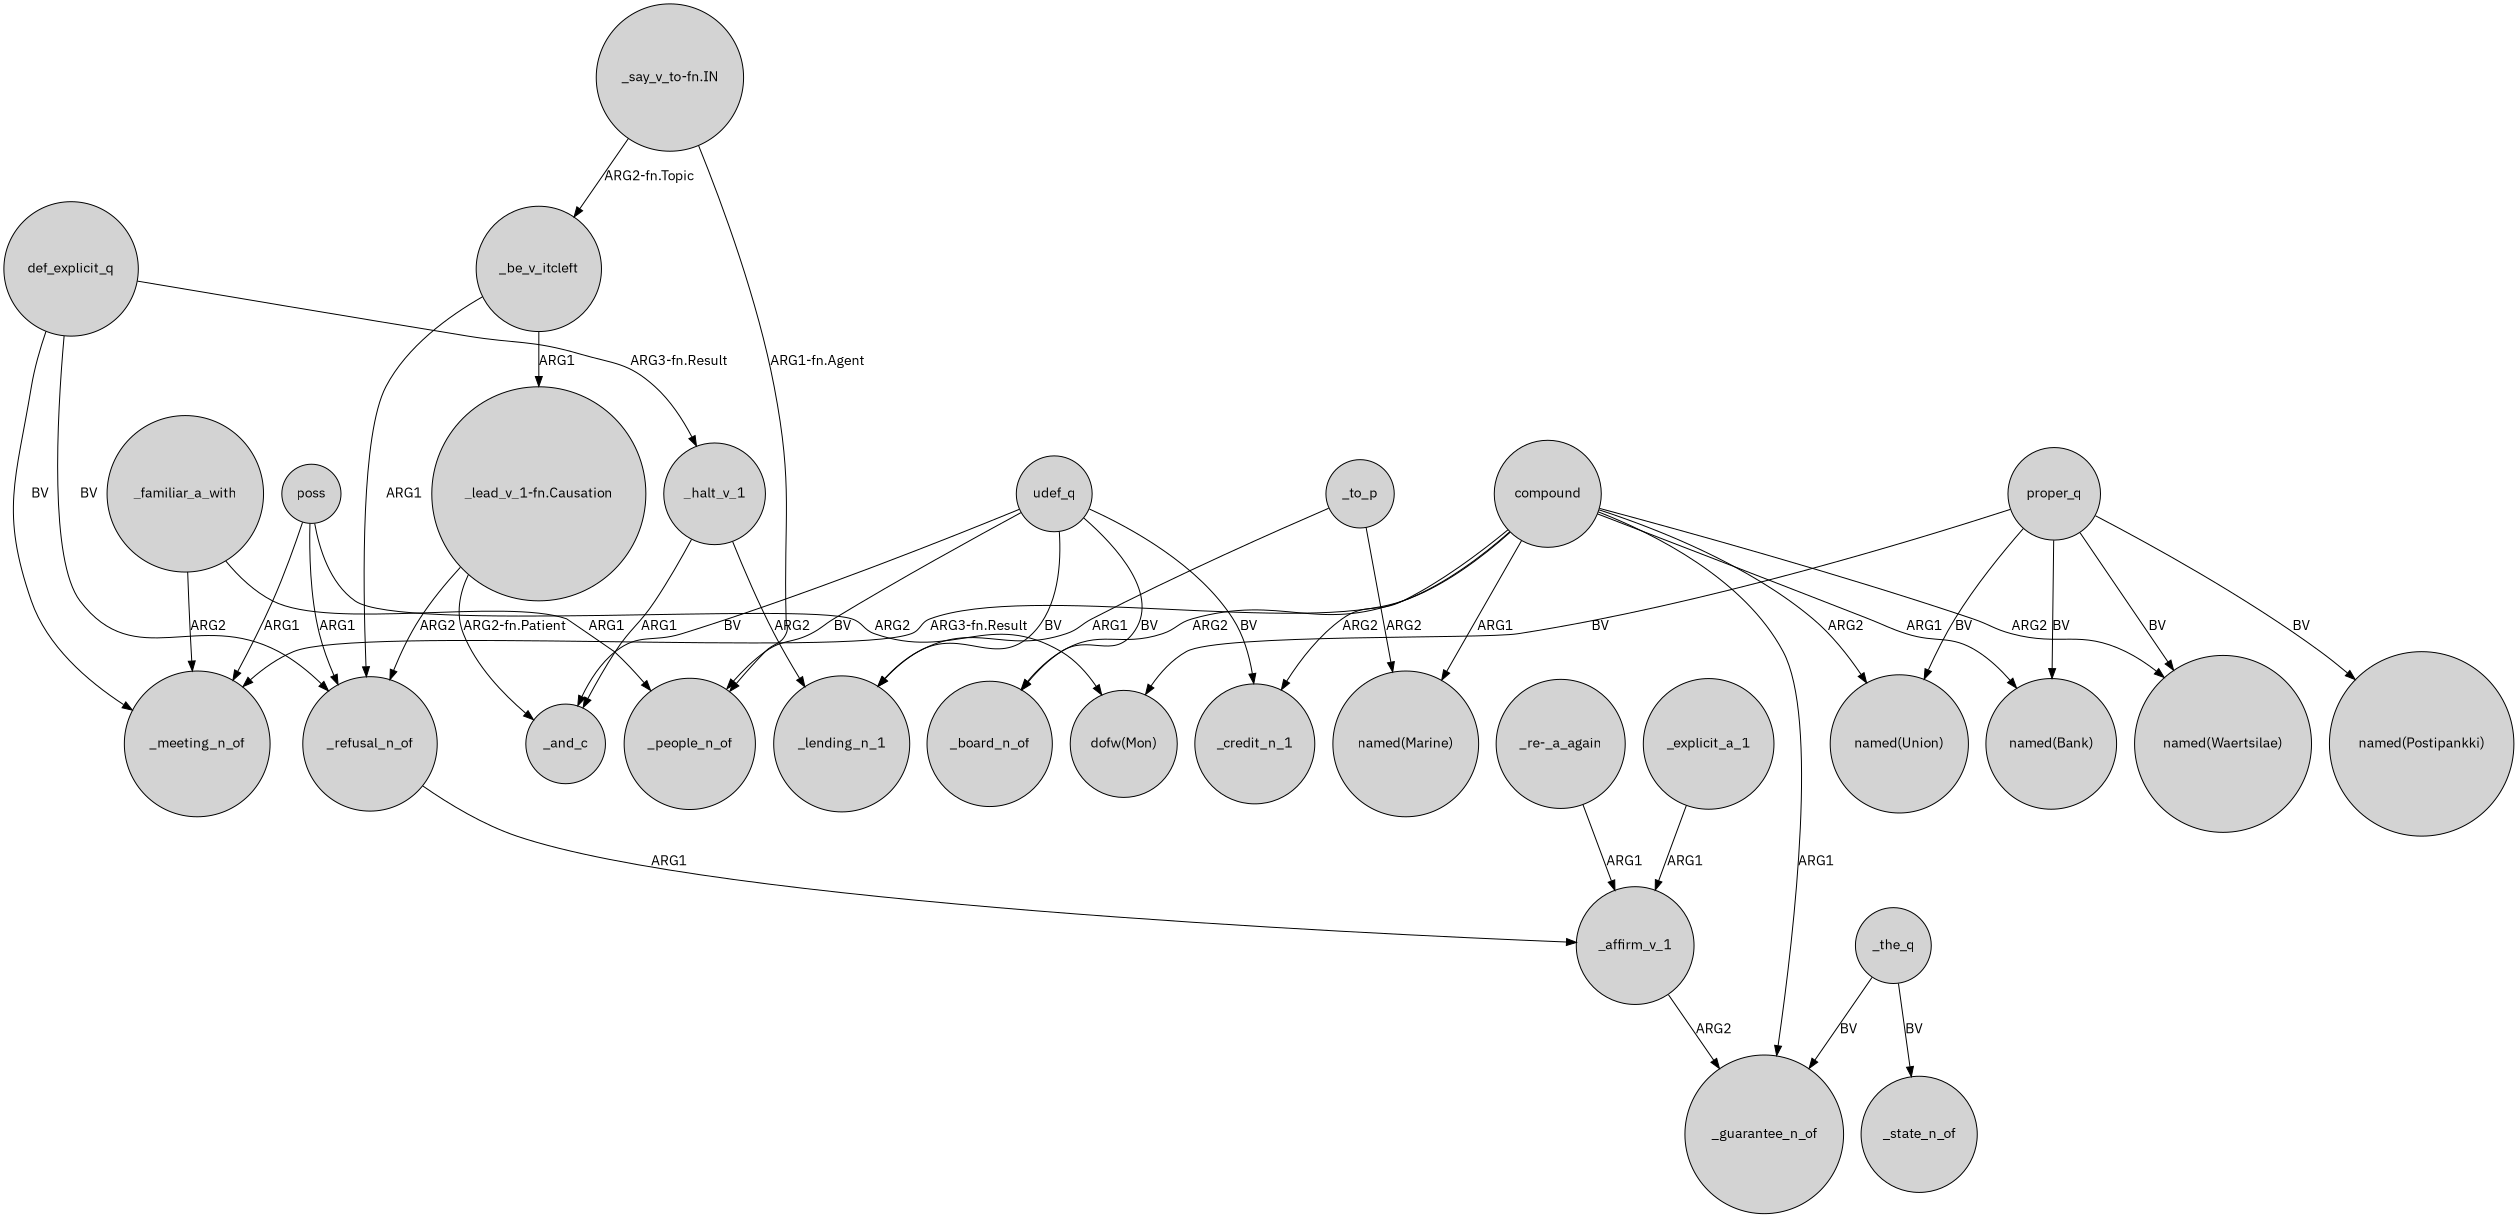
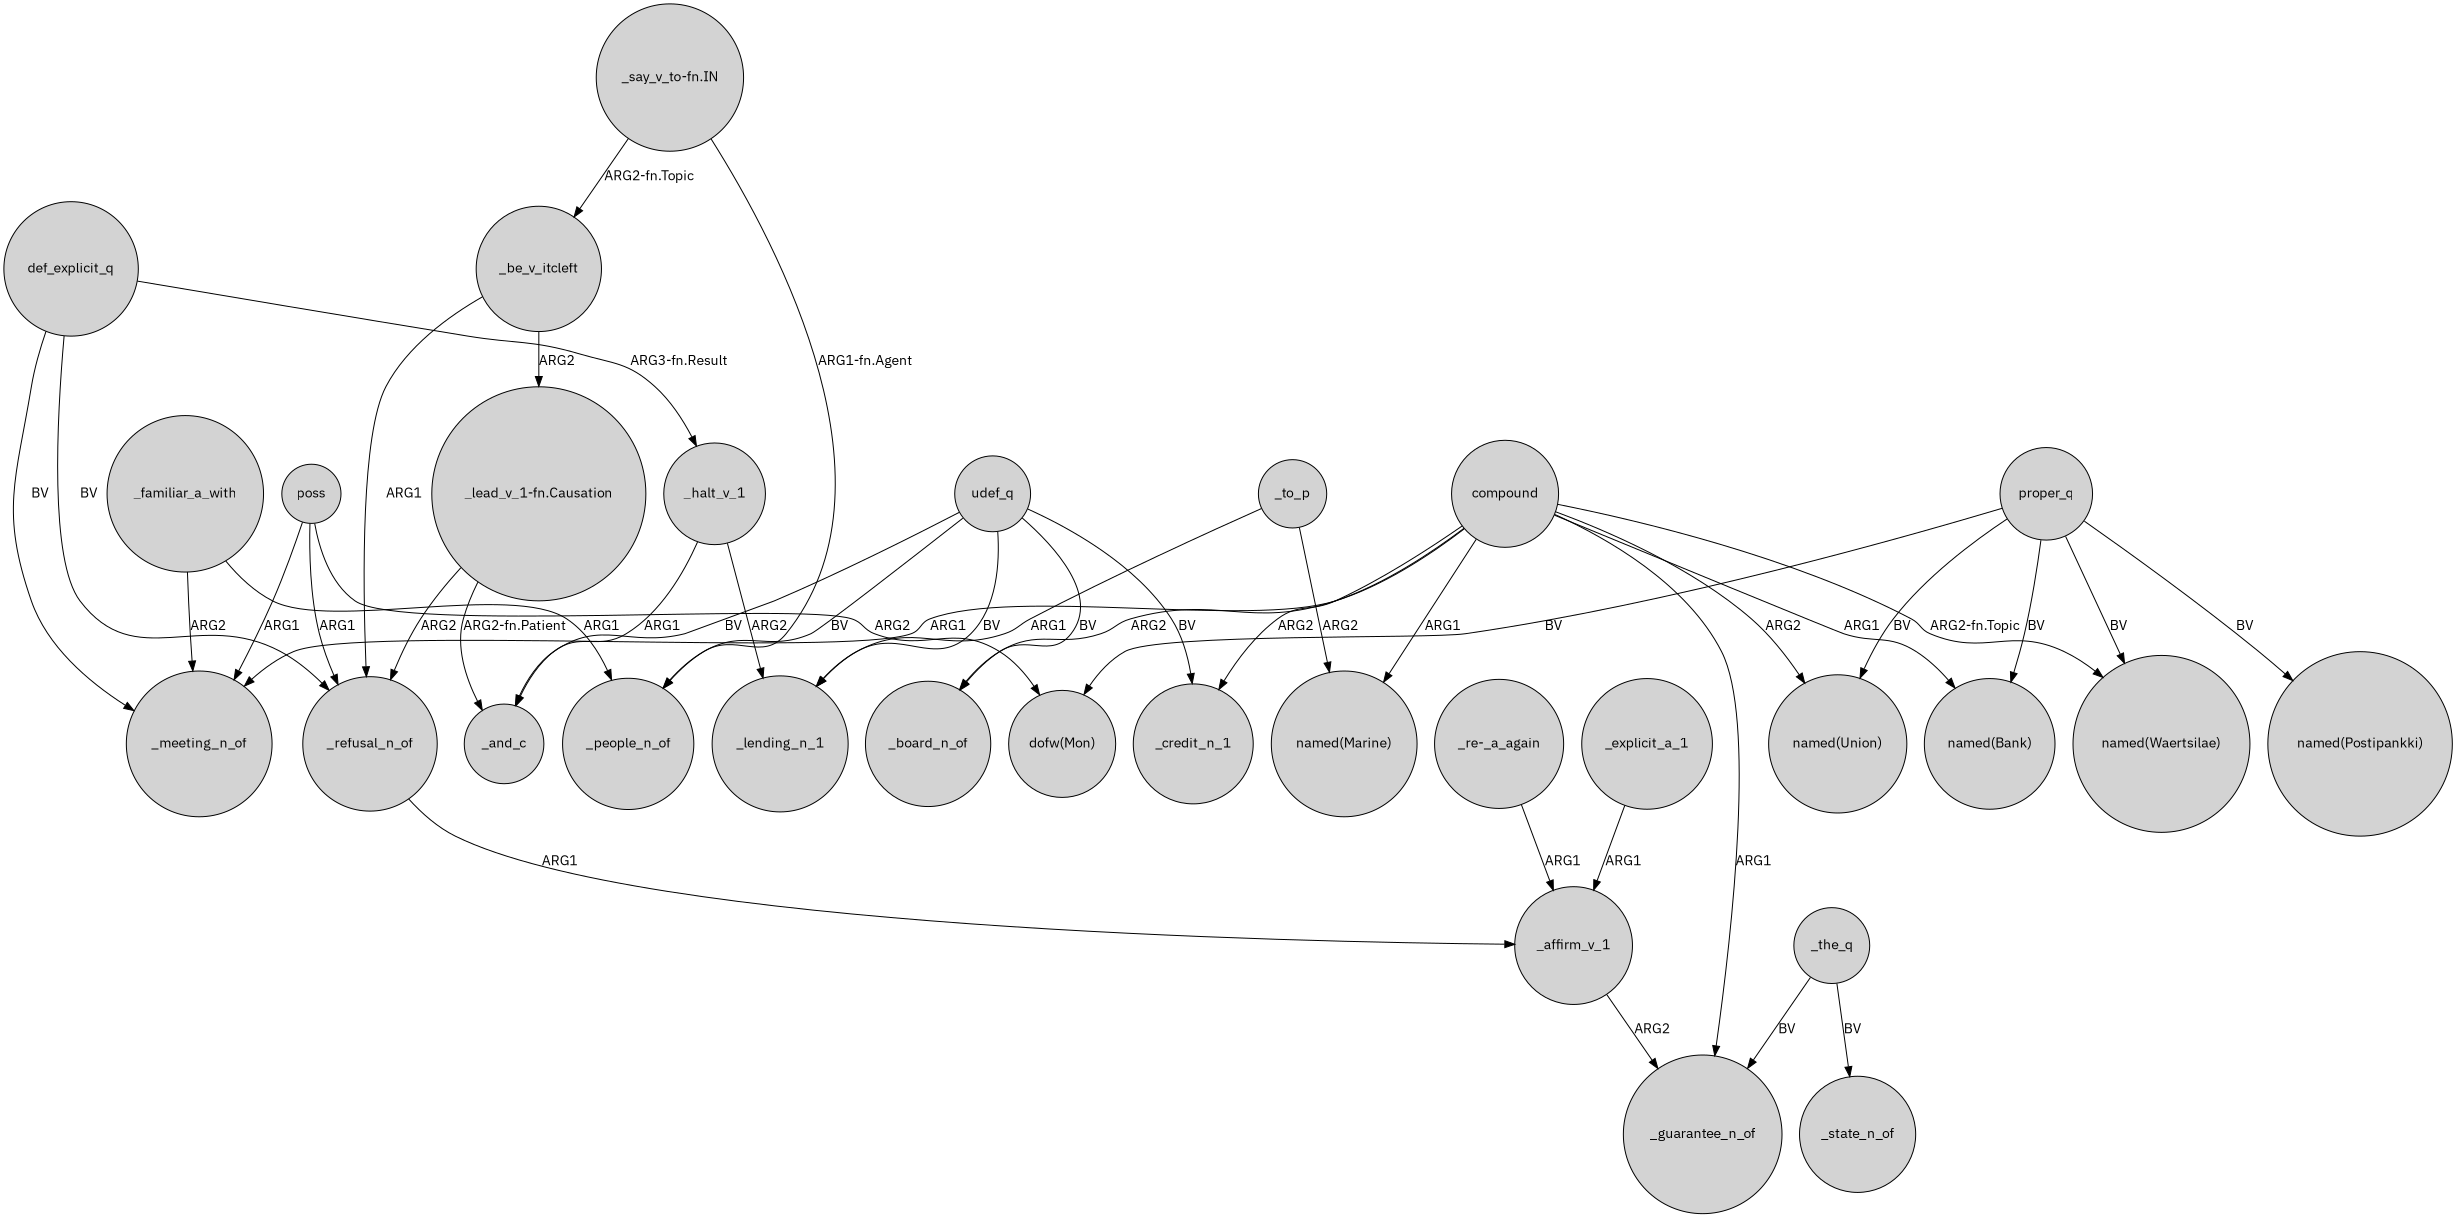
(557, 361) -> (557, 361)
(979, 626) -> (948, 626)
(2030, 626) -> (1975, 626)
